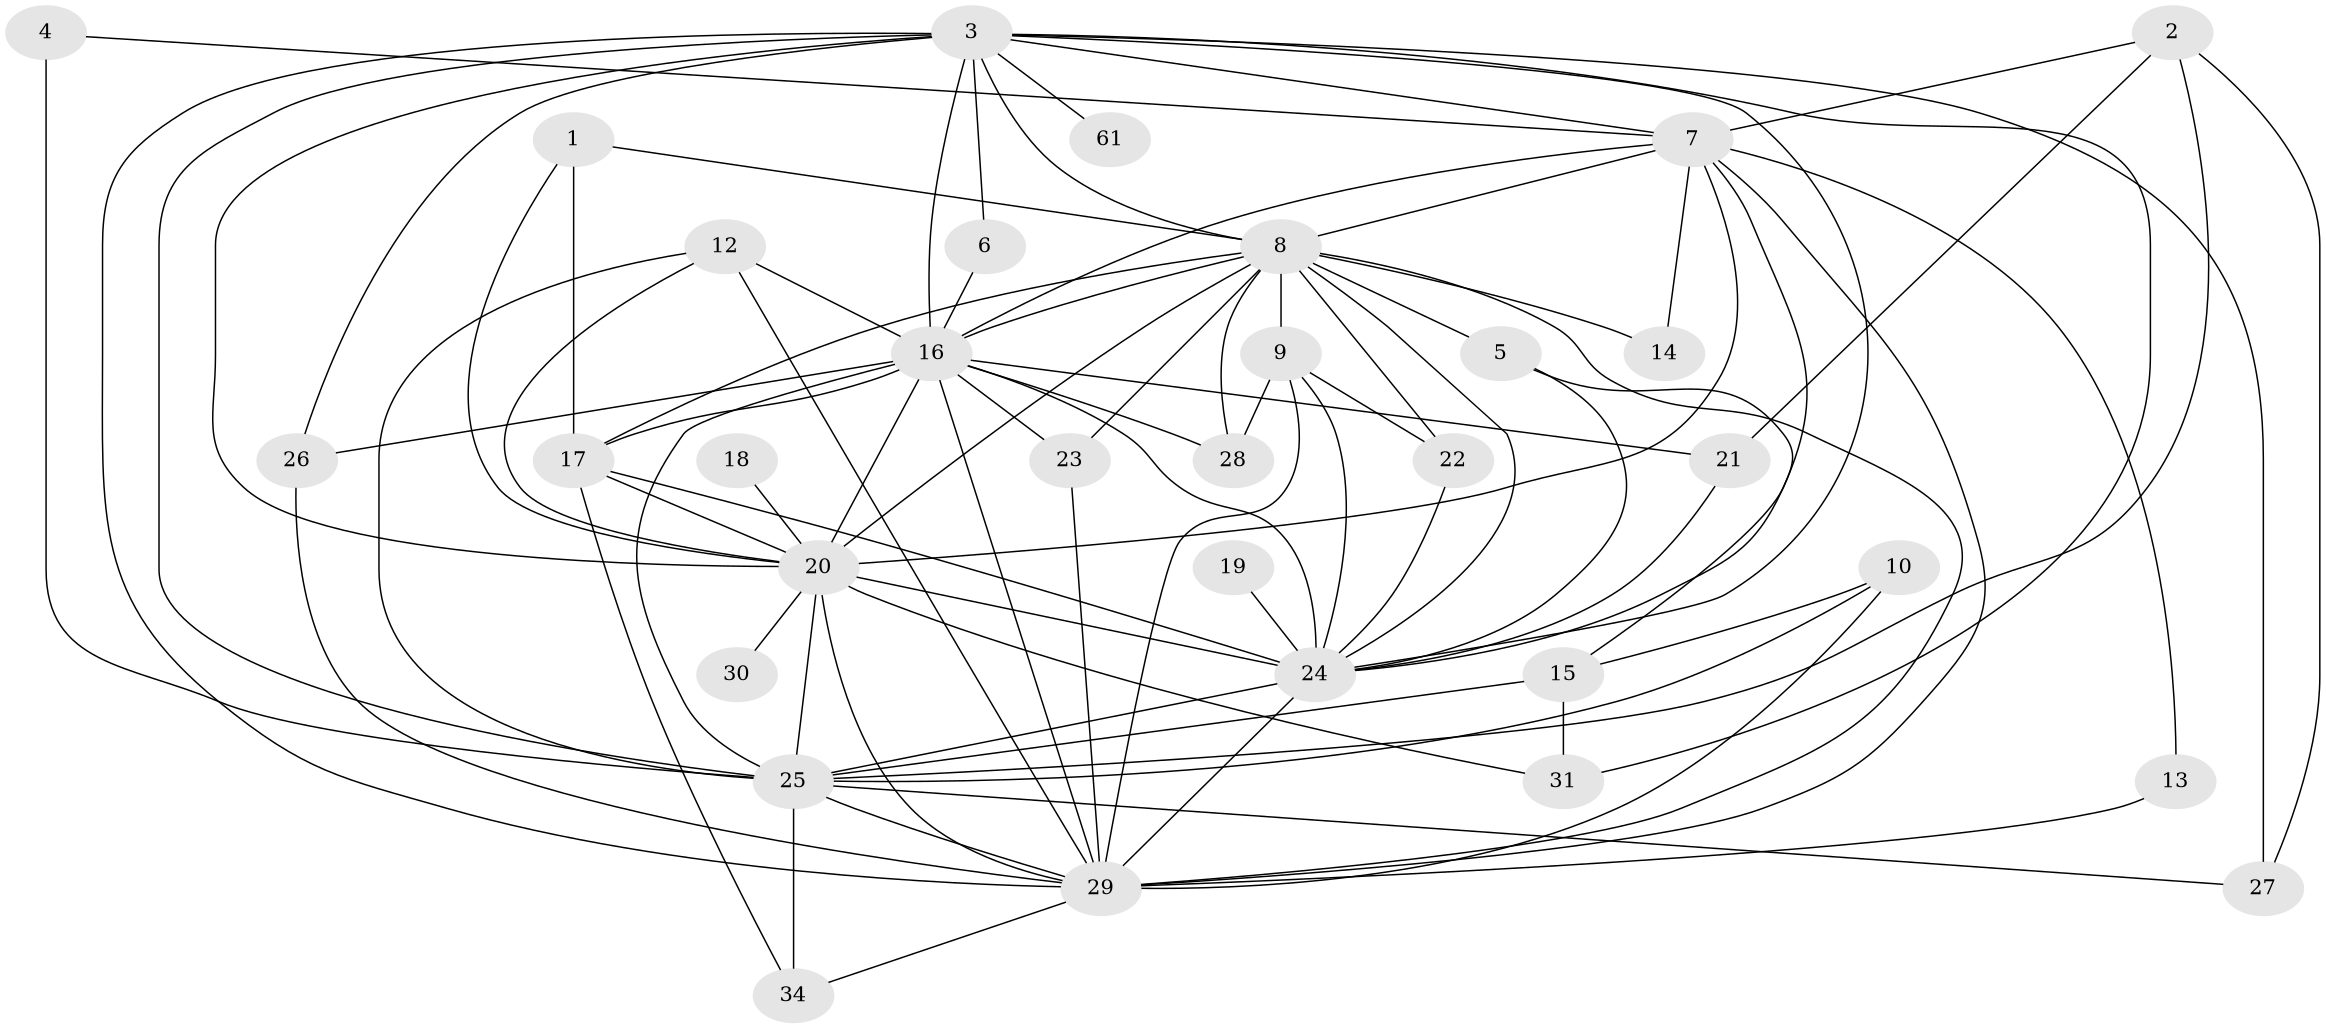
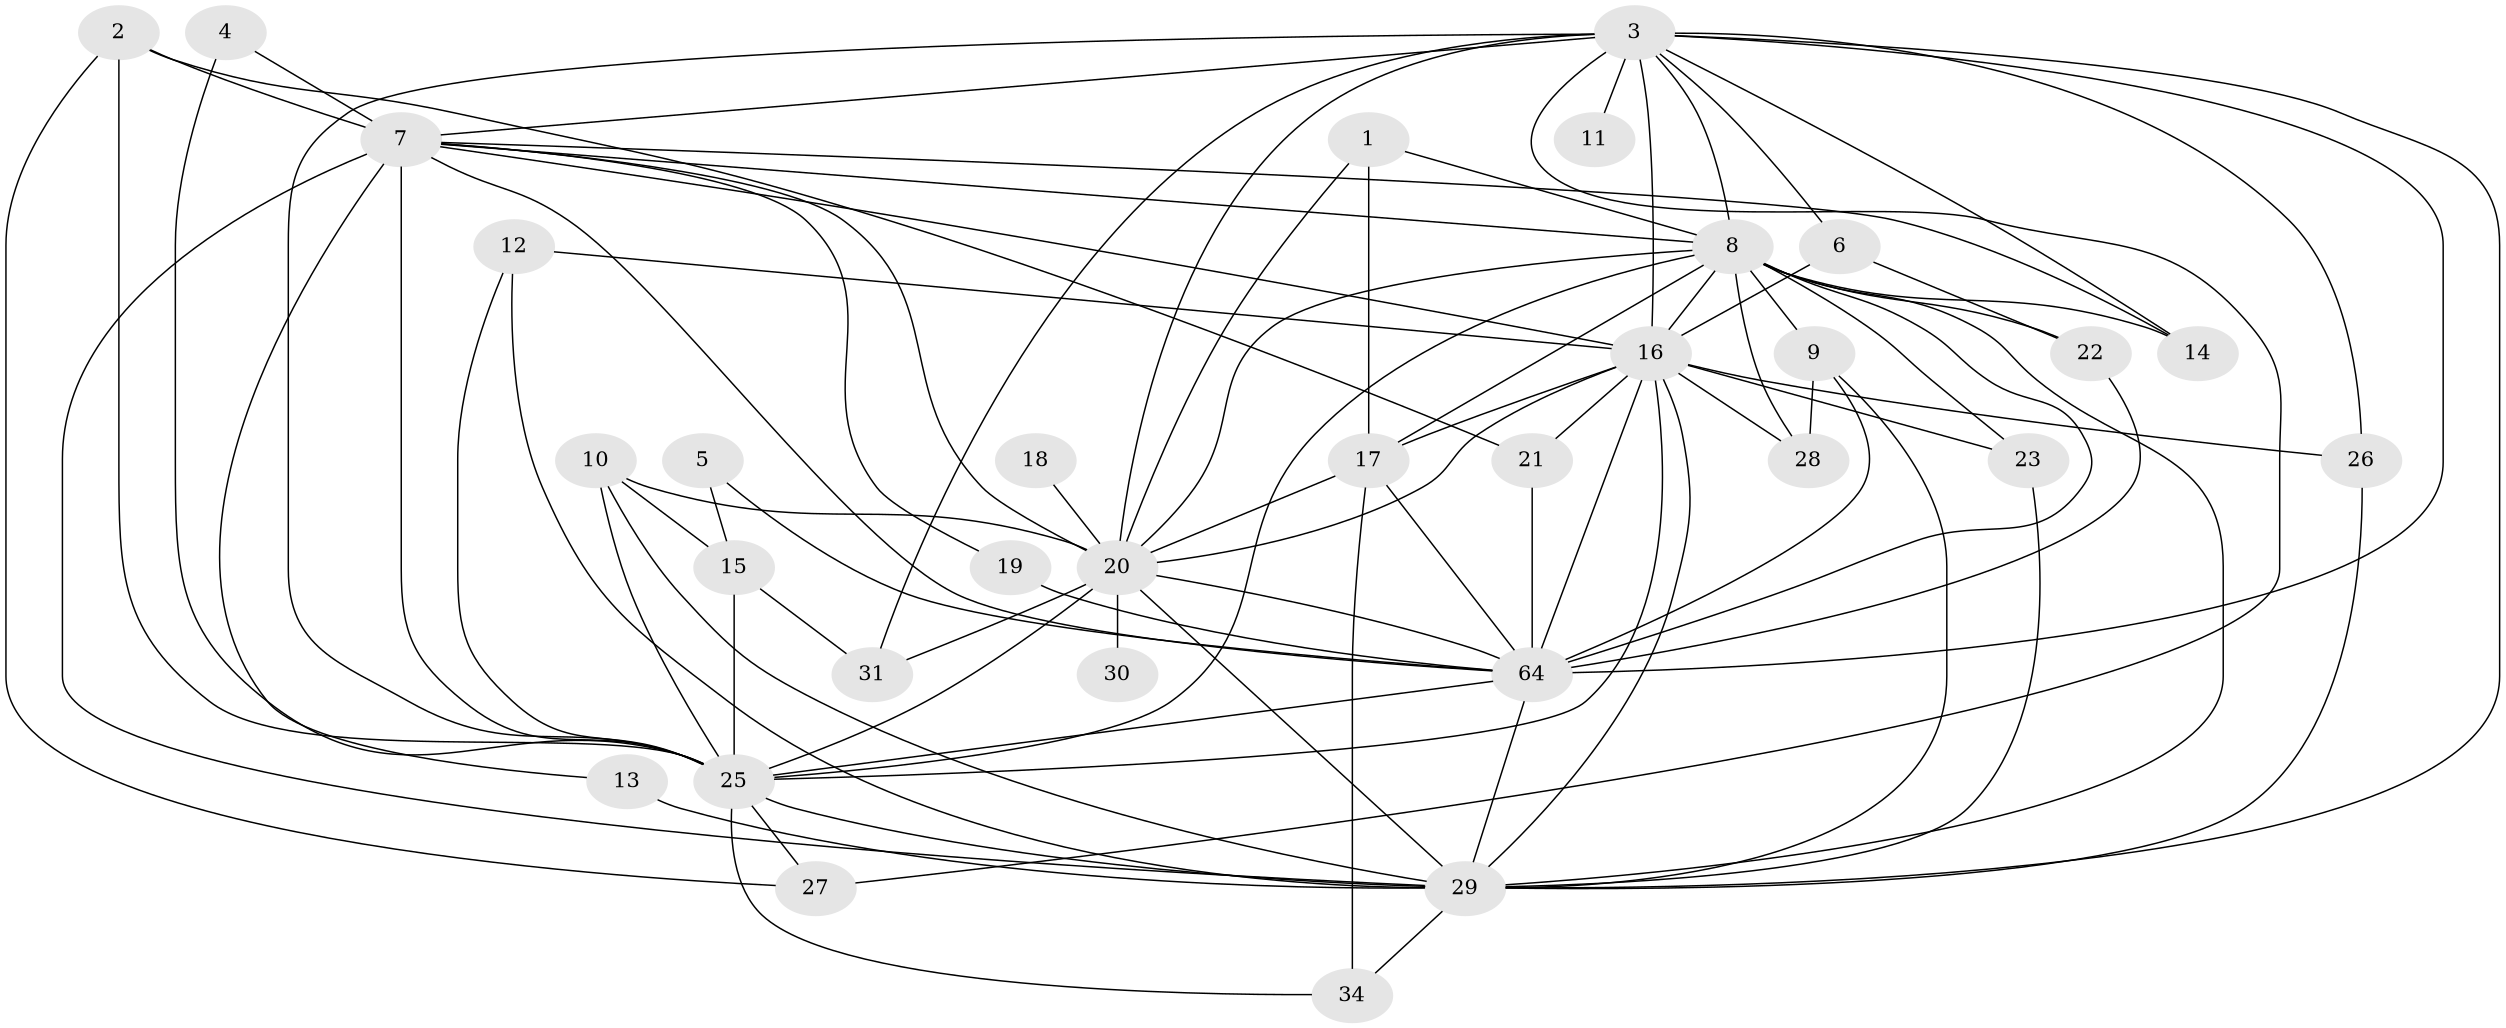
(1110, 140) -> (1595, 140)
none -> (1922, 185)
none -> (815, 232)
(1391, 300) -> (1252, 563)
(1356, 400) -> (1938, 289)
(511, 467) -> (868, 514)
none -> (401, 571)
(1315, 675) -> (1532, 675)
